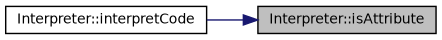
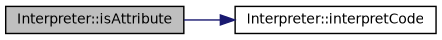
(225, 20) -> (202, 20)
